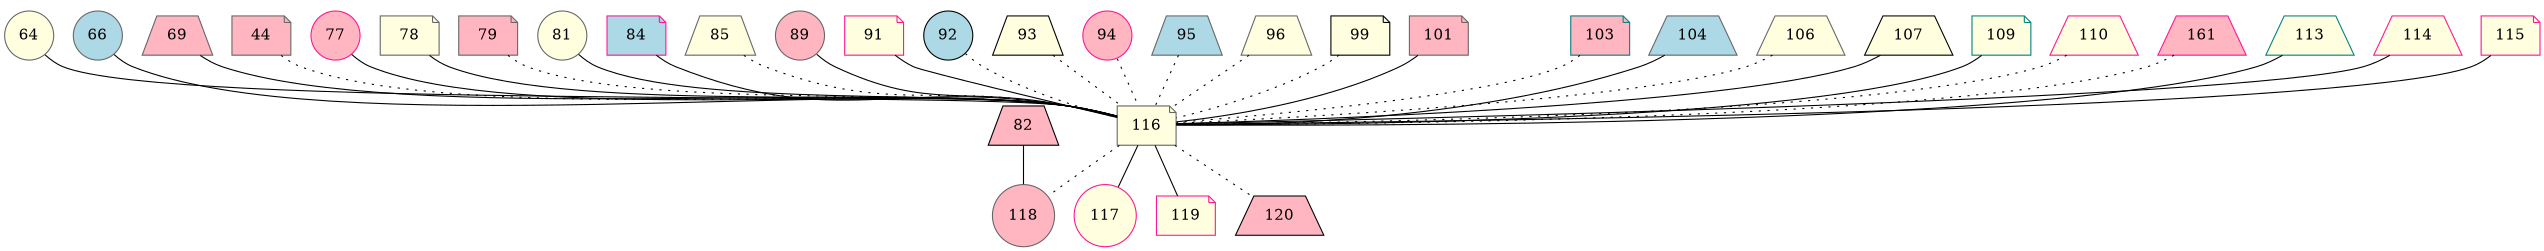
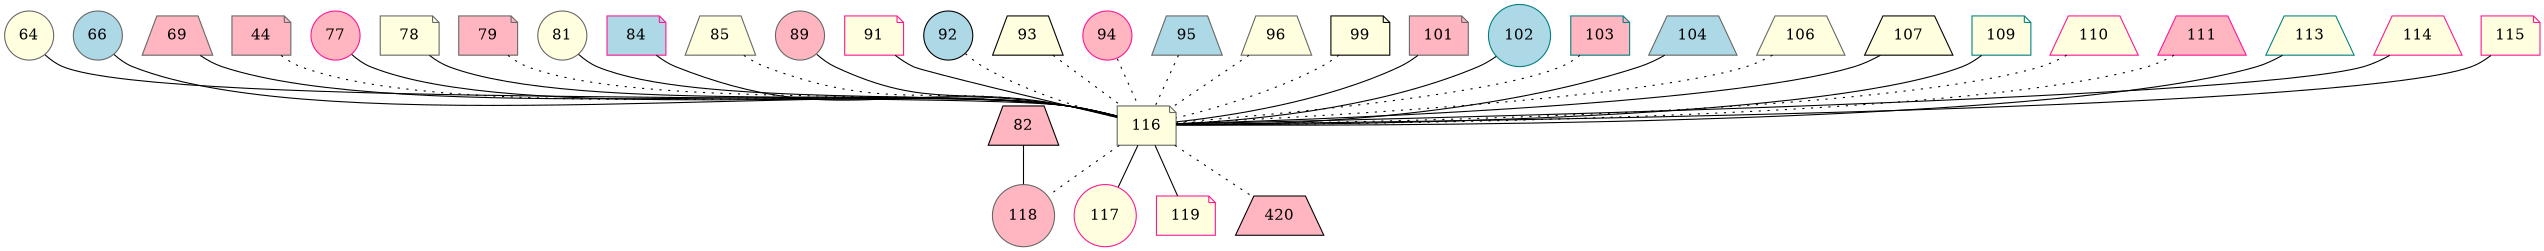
none -> (1520, 36)
(2202, 36) -> (2202, 36)
(1280, 216) -> (1280, 216)
